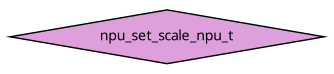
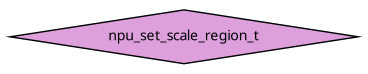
(167, 37) -> (184, 37)
